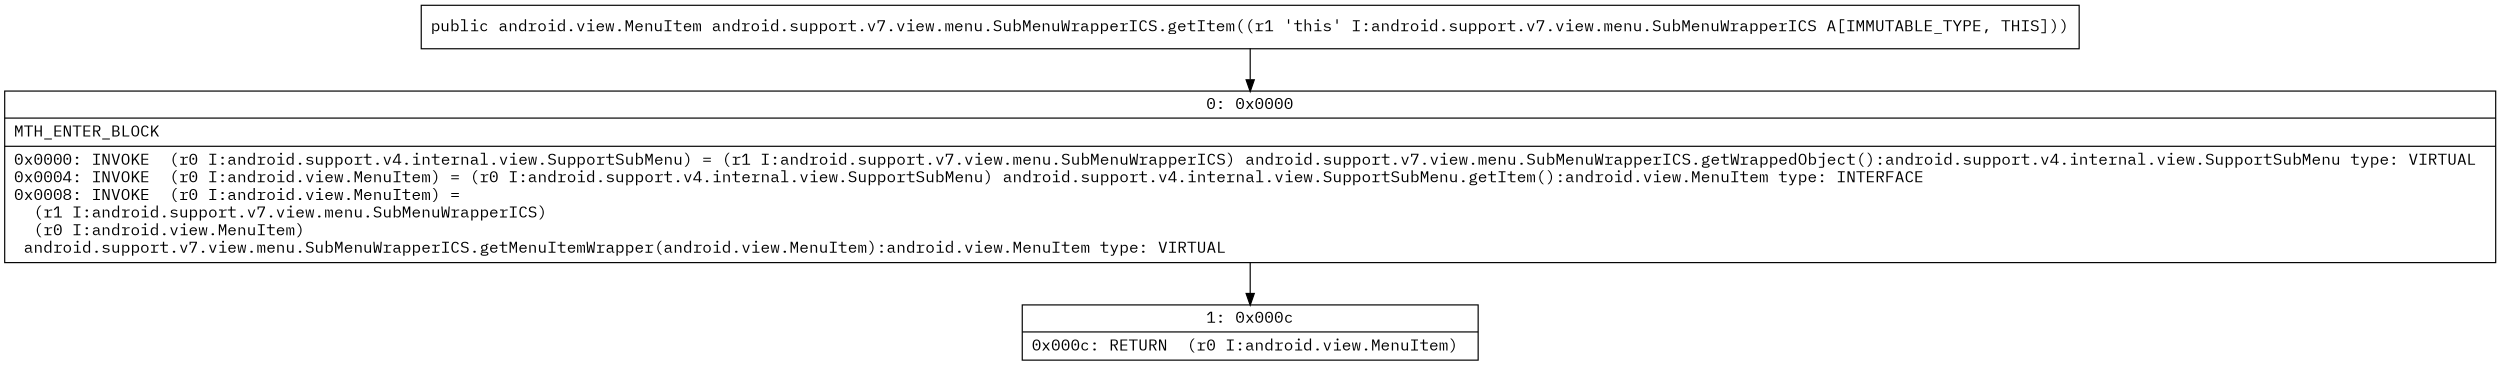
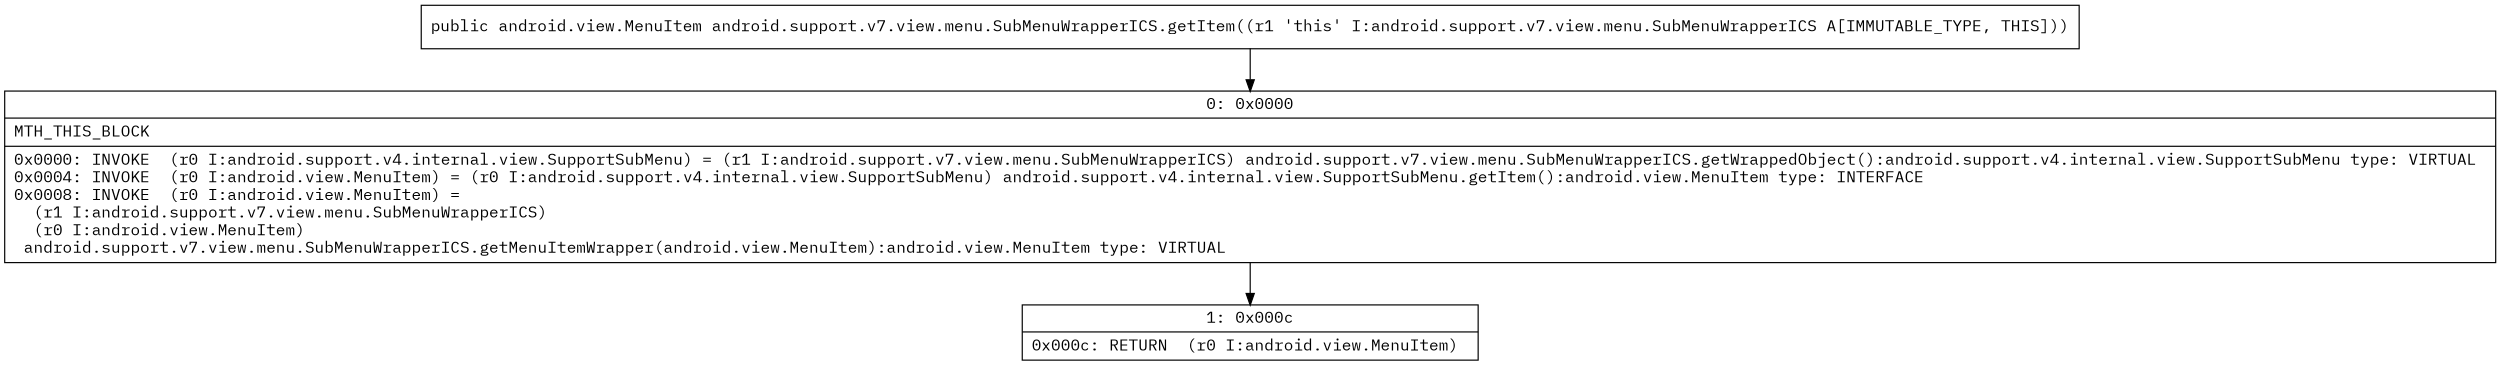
(87, 132) -> (82, 132)
